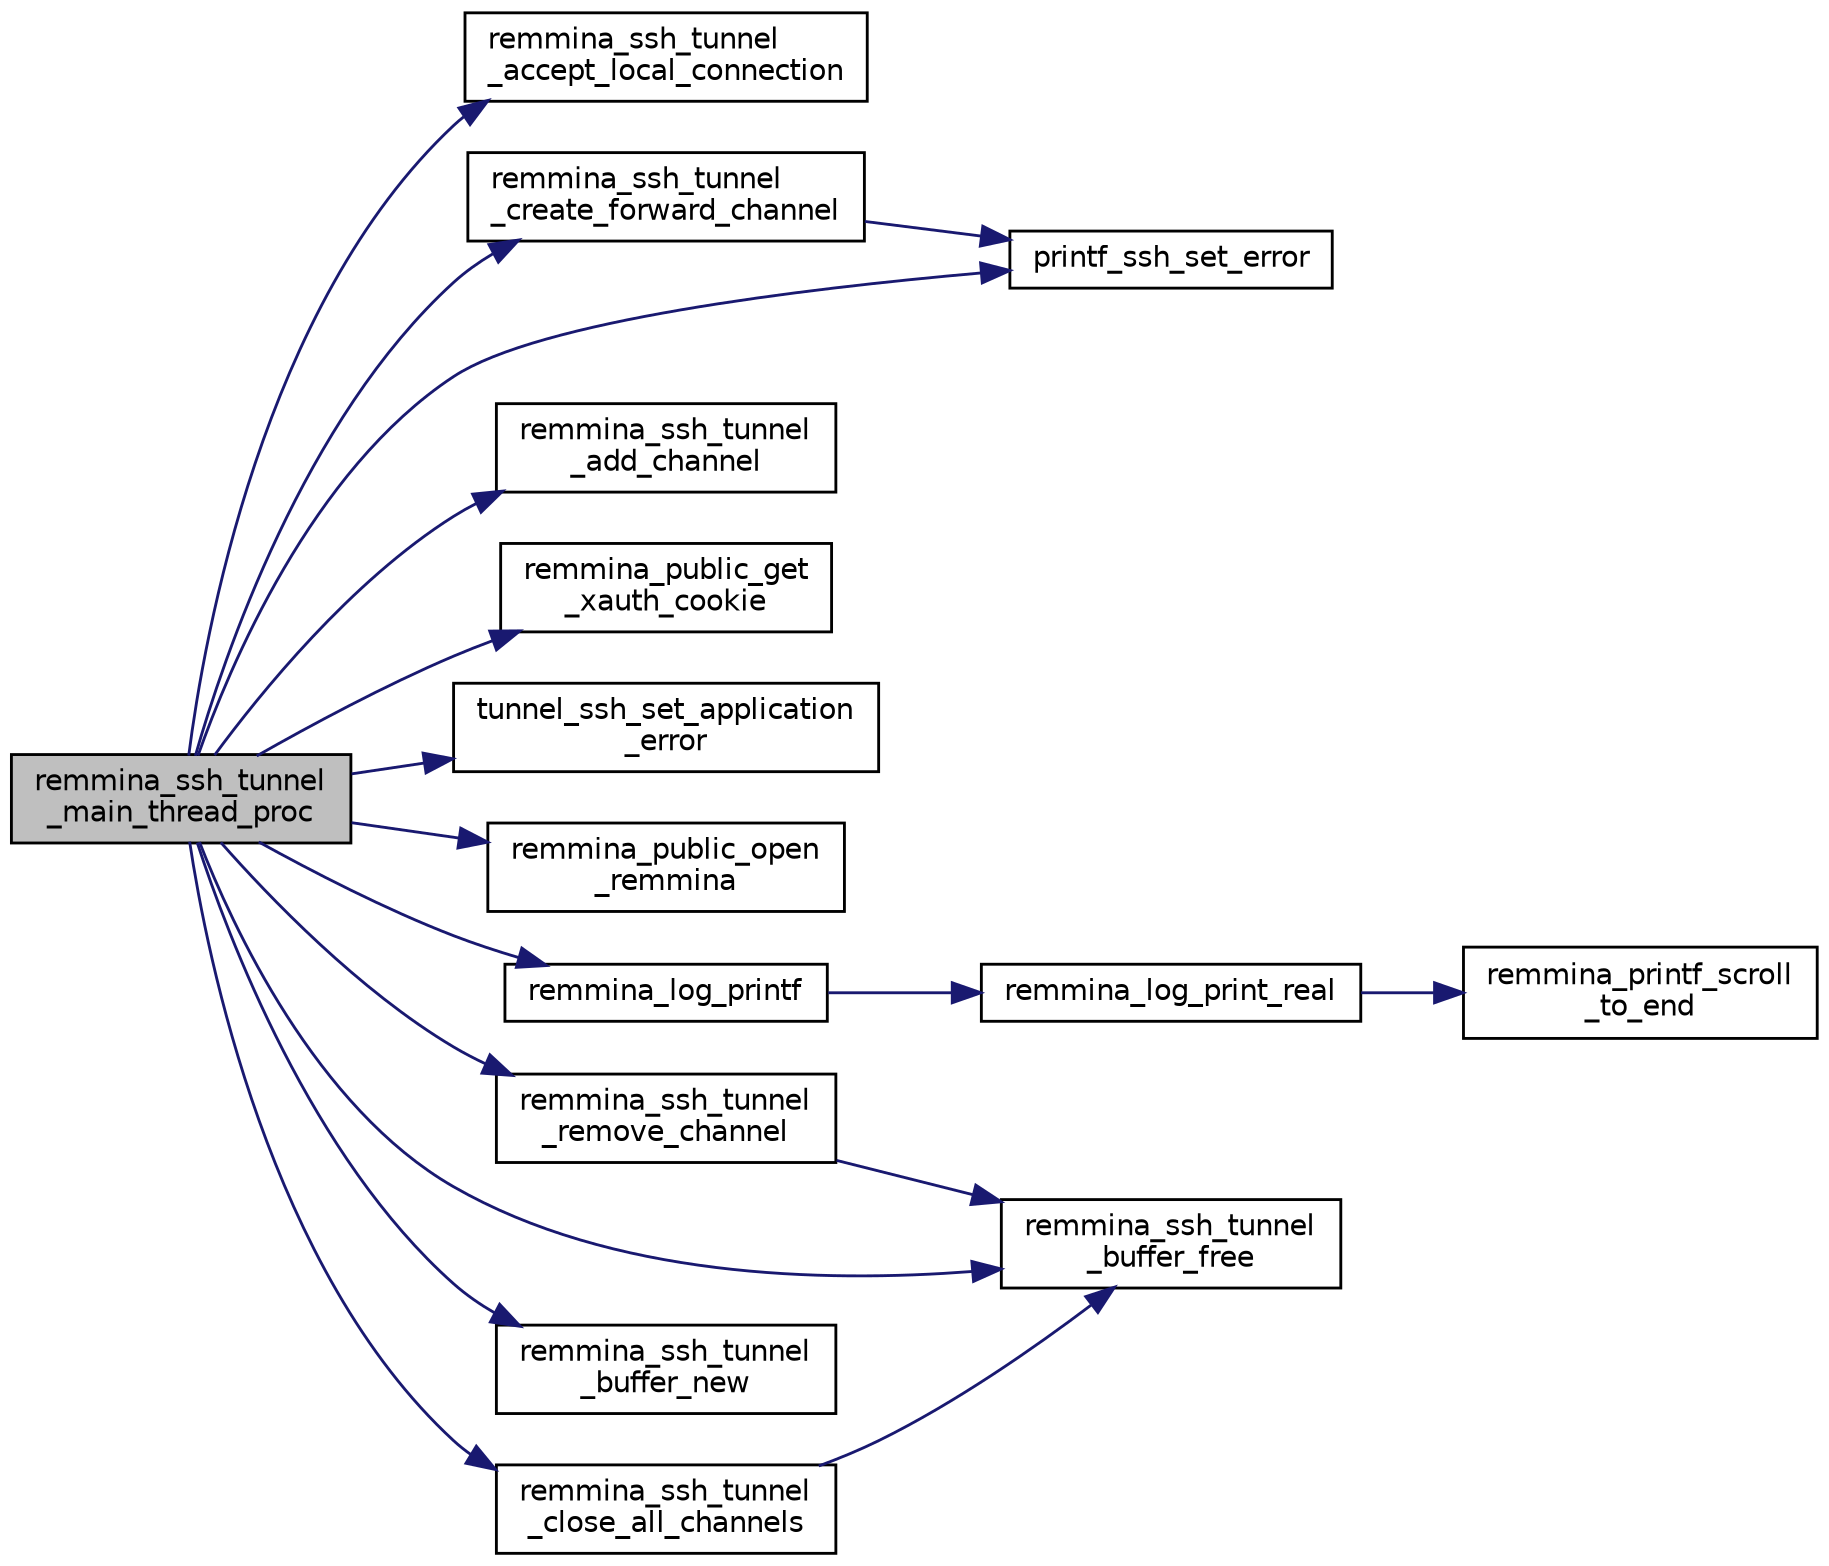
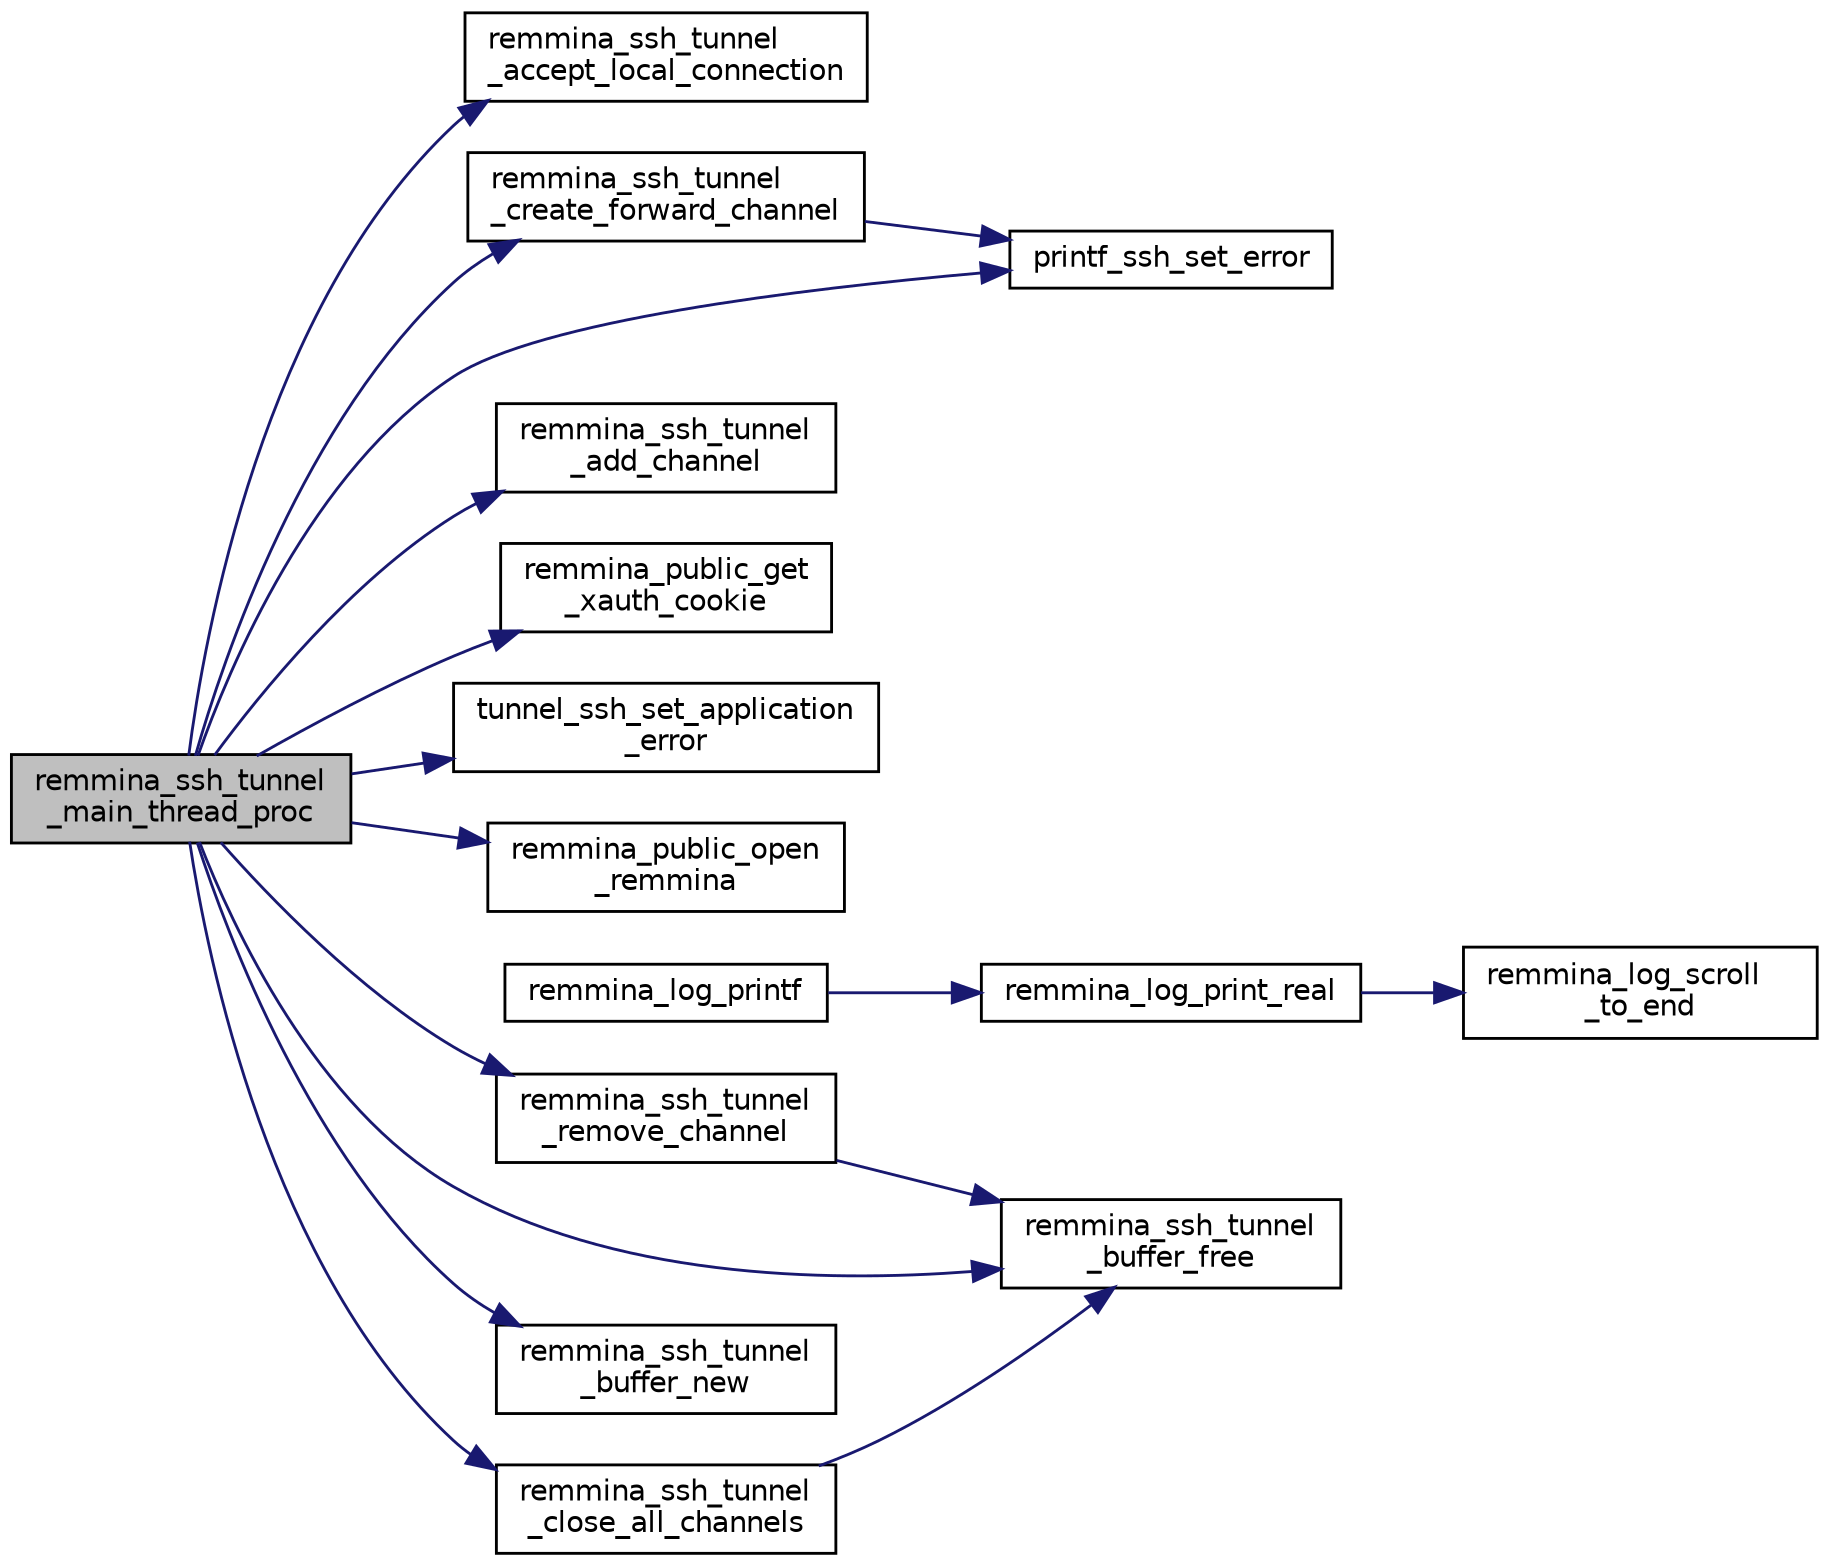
(386, 907) -> none
(1640, 993) -> (1640, 993)
